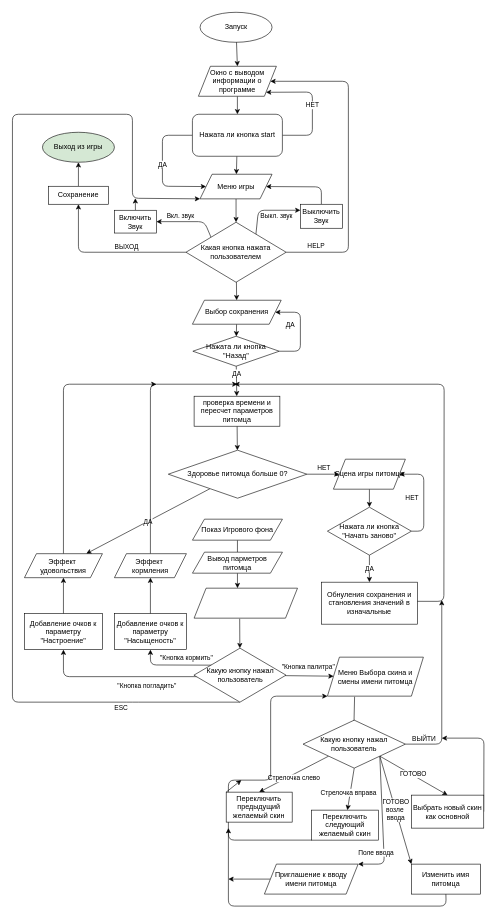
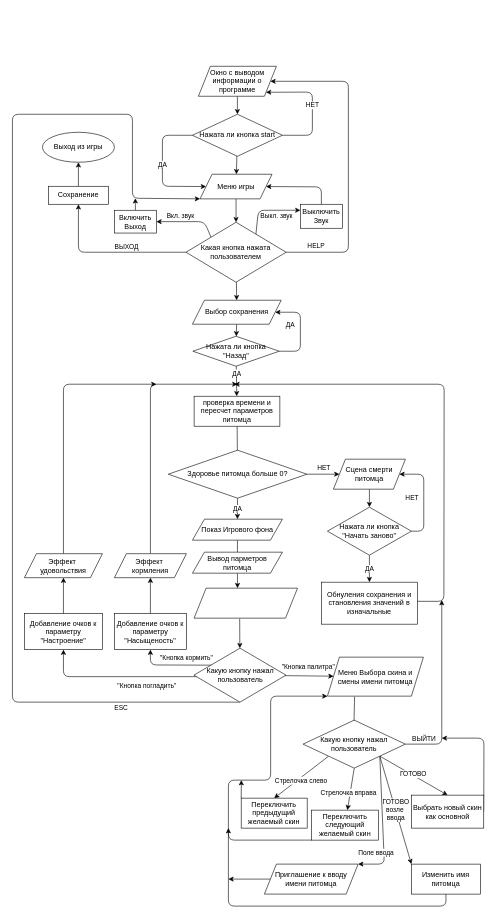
(236, 27) -> none
(237, 45) -> none
(237, 135) -> (237, 135)
(78, 147) -> (78, 147)
(135, 222) -> (135, 222)
(237, 445) -> (237, 446)
(369, 474) -> (369, 474)
(152, 519) -> (237, 506)
(259, 807) -> (274, 813)
